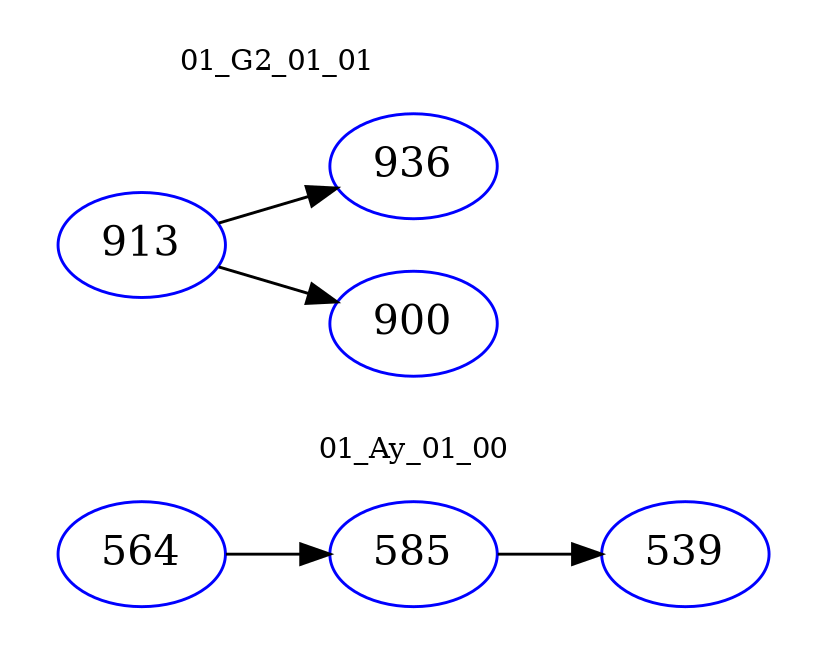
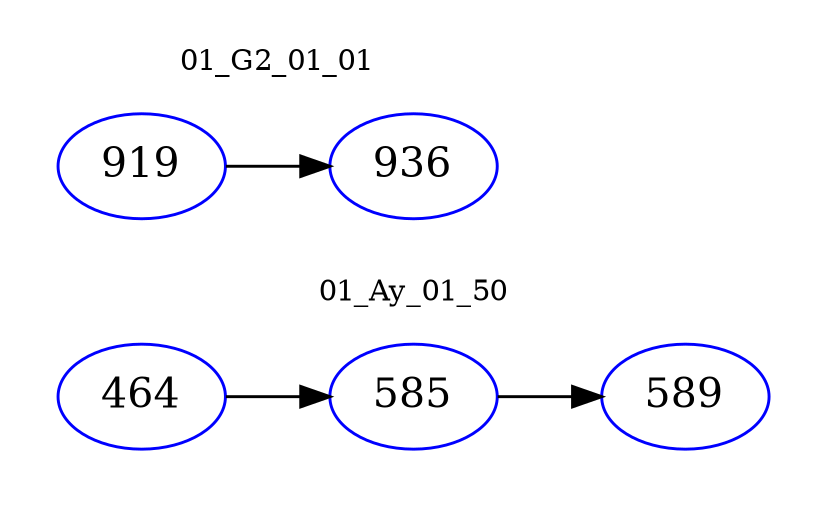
(142, 245) -> (142, 166)
(414, 324) -> none
(414, 451) -> (414, 293)
(142, 554) -> (142, 397)
(685, 554) -> (685, 397)
